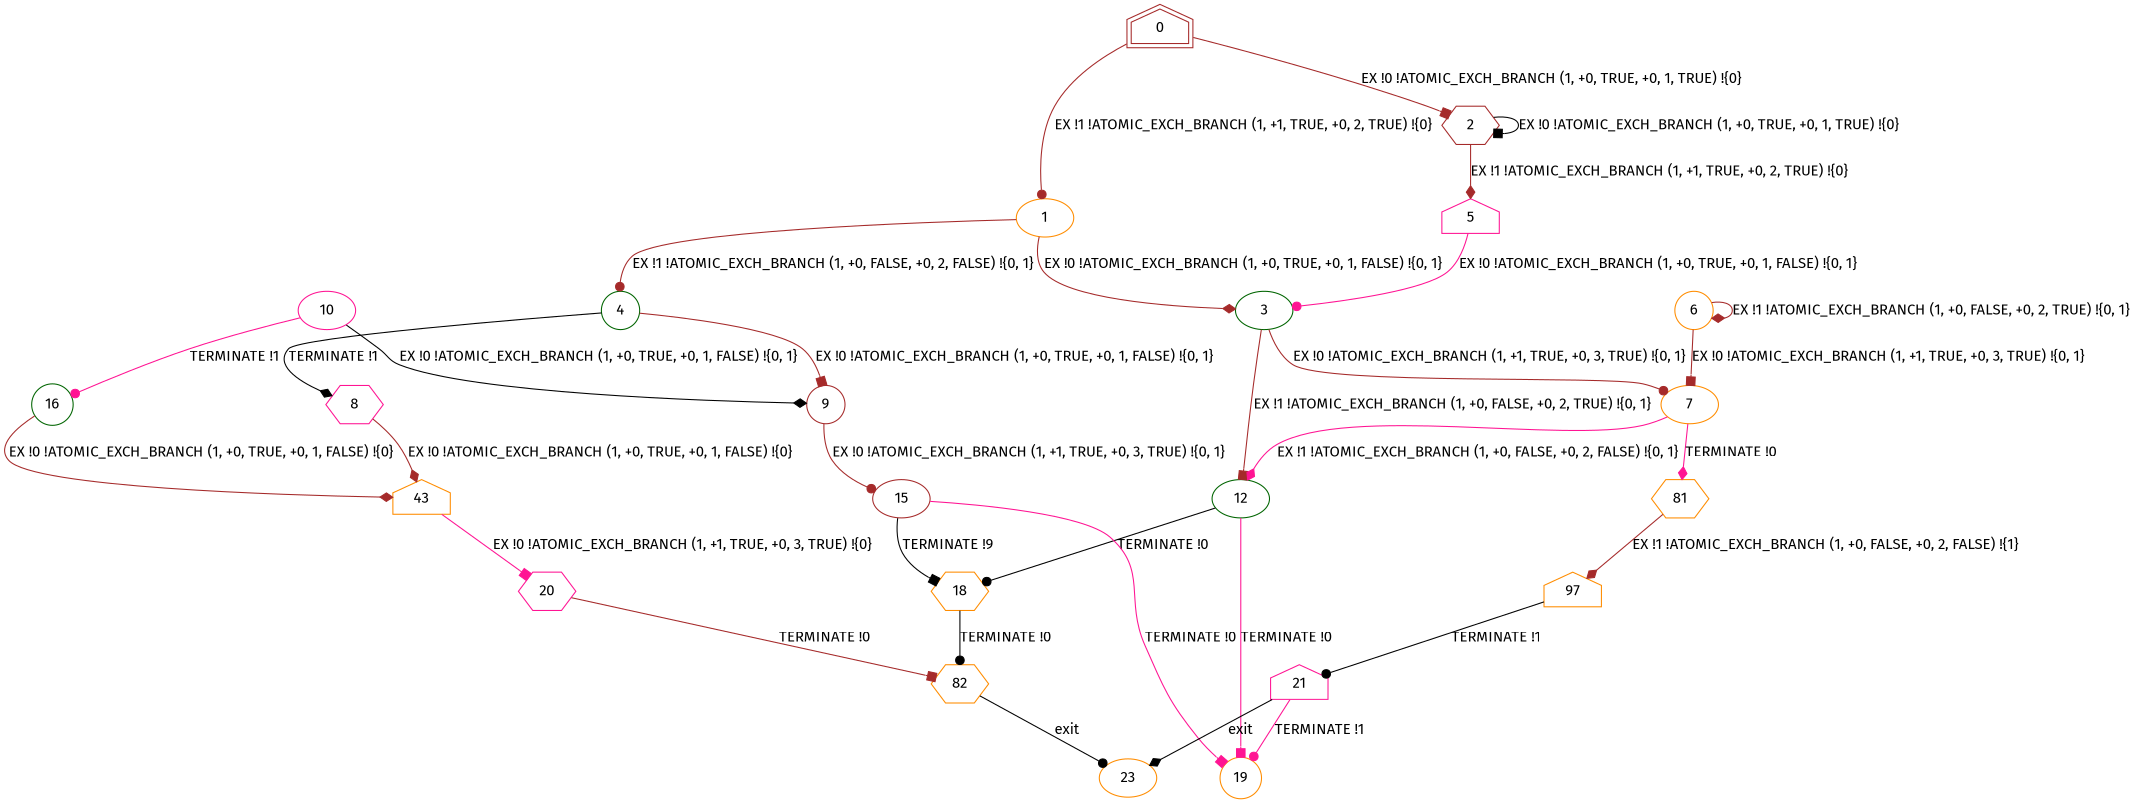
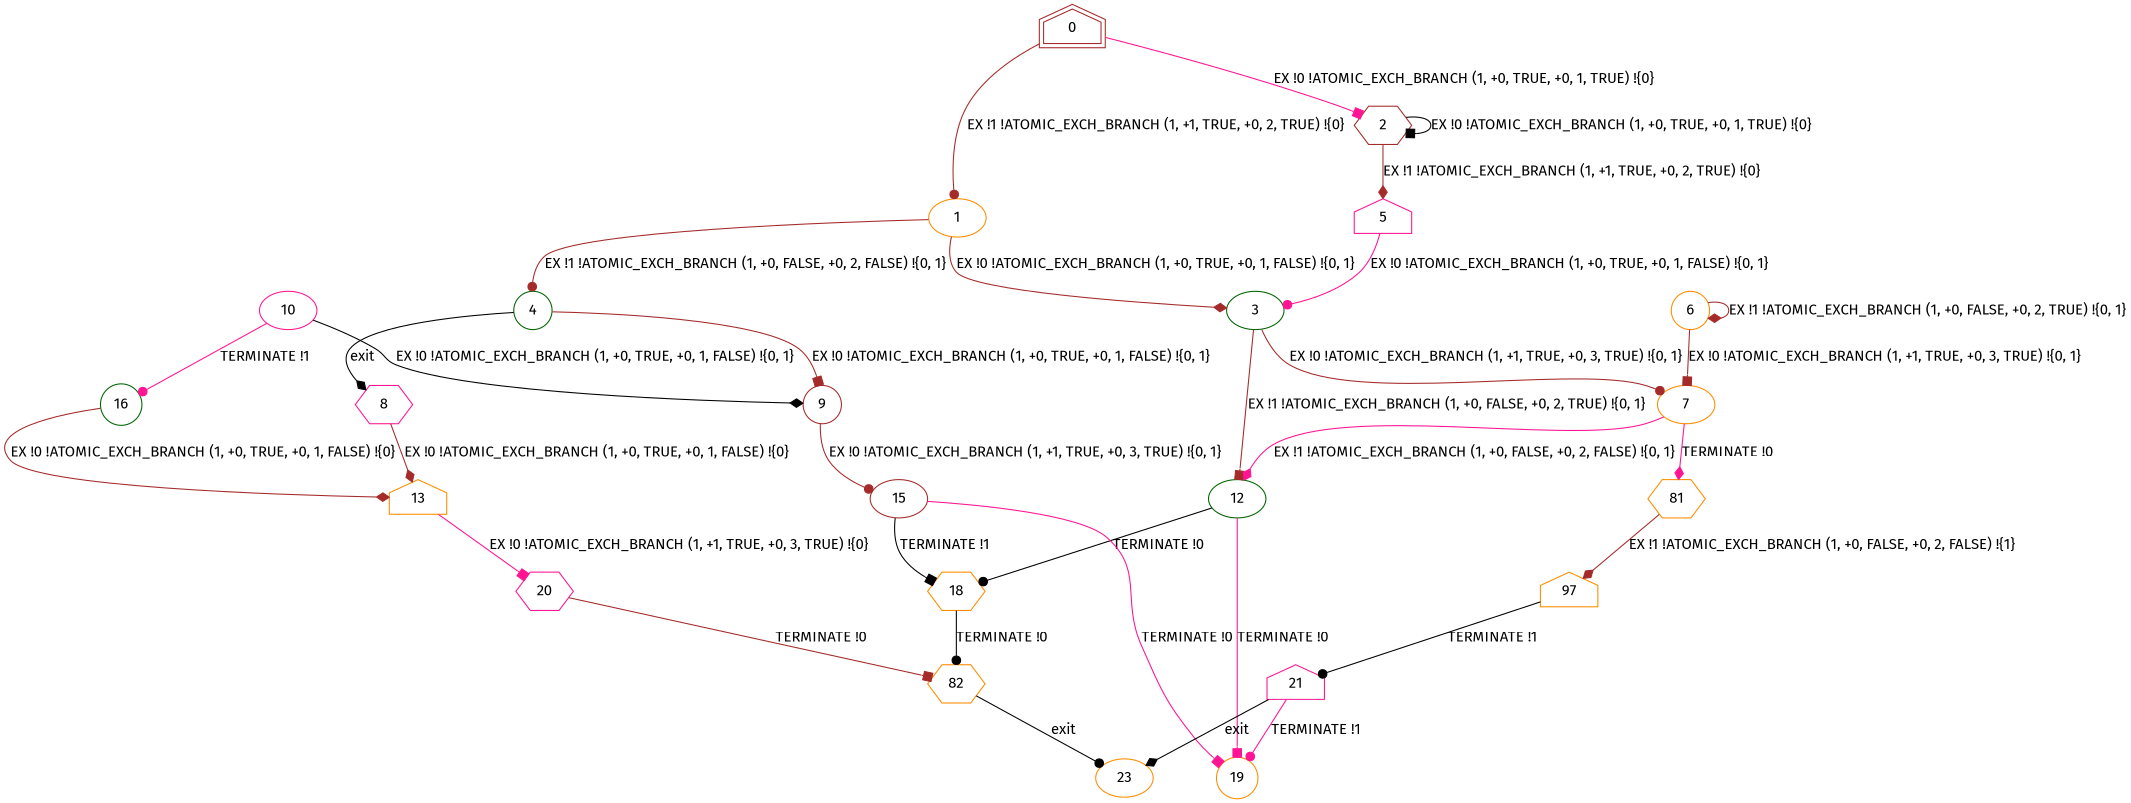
(1317, 71) -> (1230, 71)
(334, 357) -> (363, 357)
(422, 499) -> (418, 499)
(948, 545) -> (945, 545)
